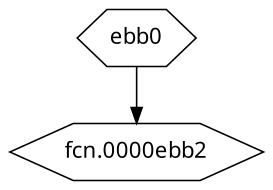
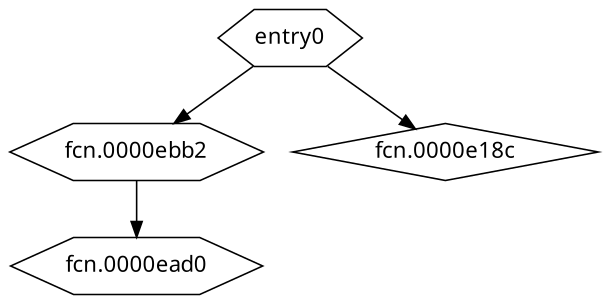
(137, 38) -> (290, 38)
none -> (445, 152)
none -> (137, 266)
